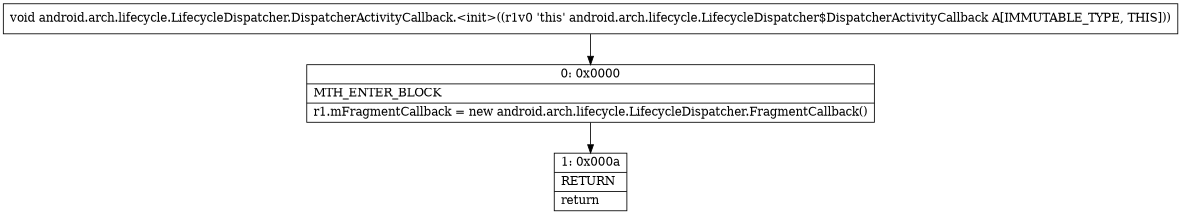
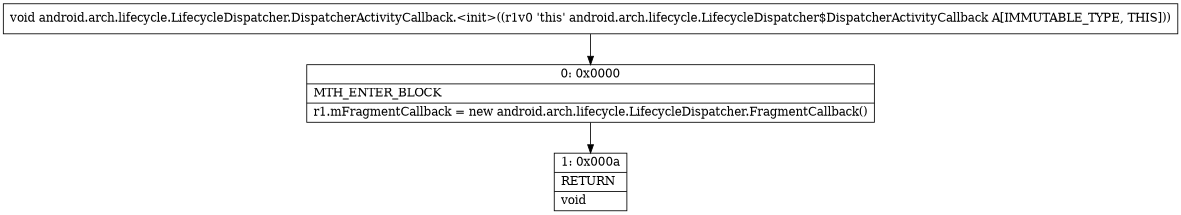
(580, 201) -> (574, 201)
